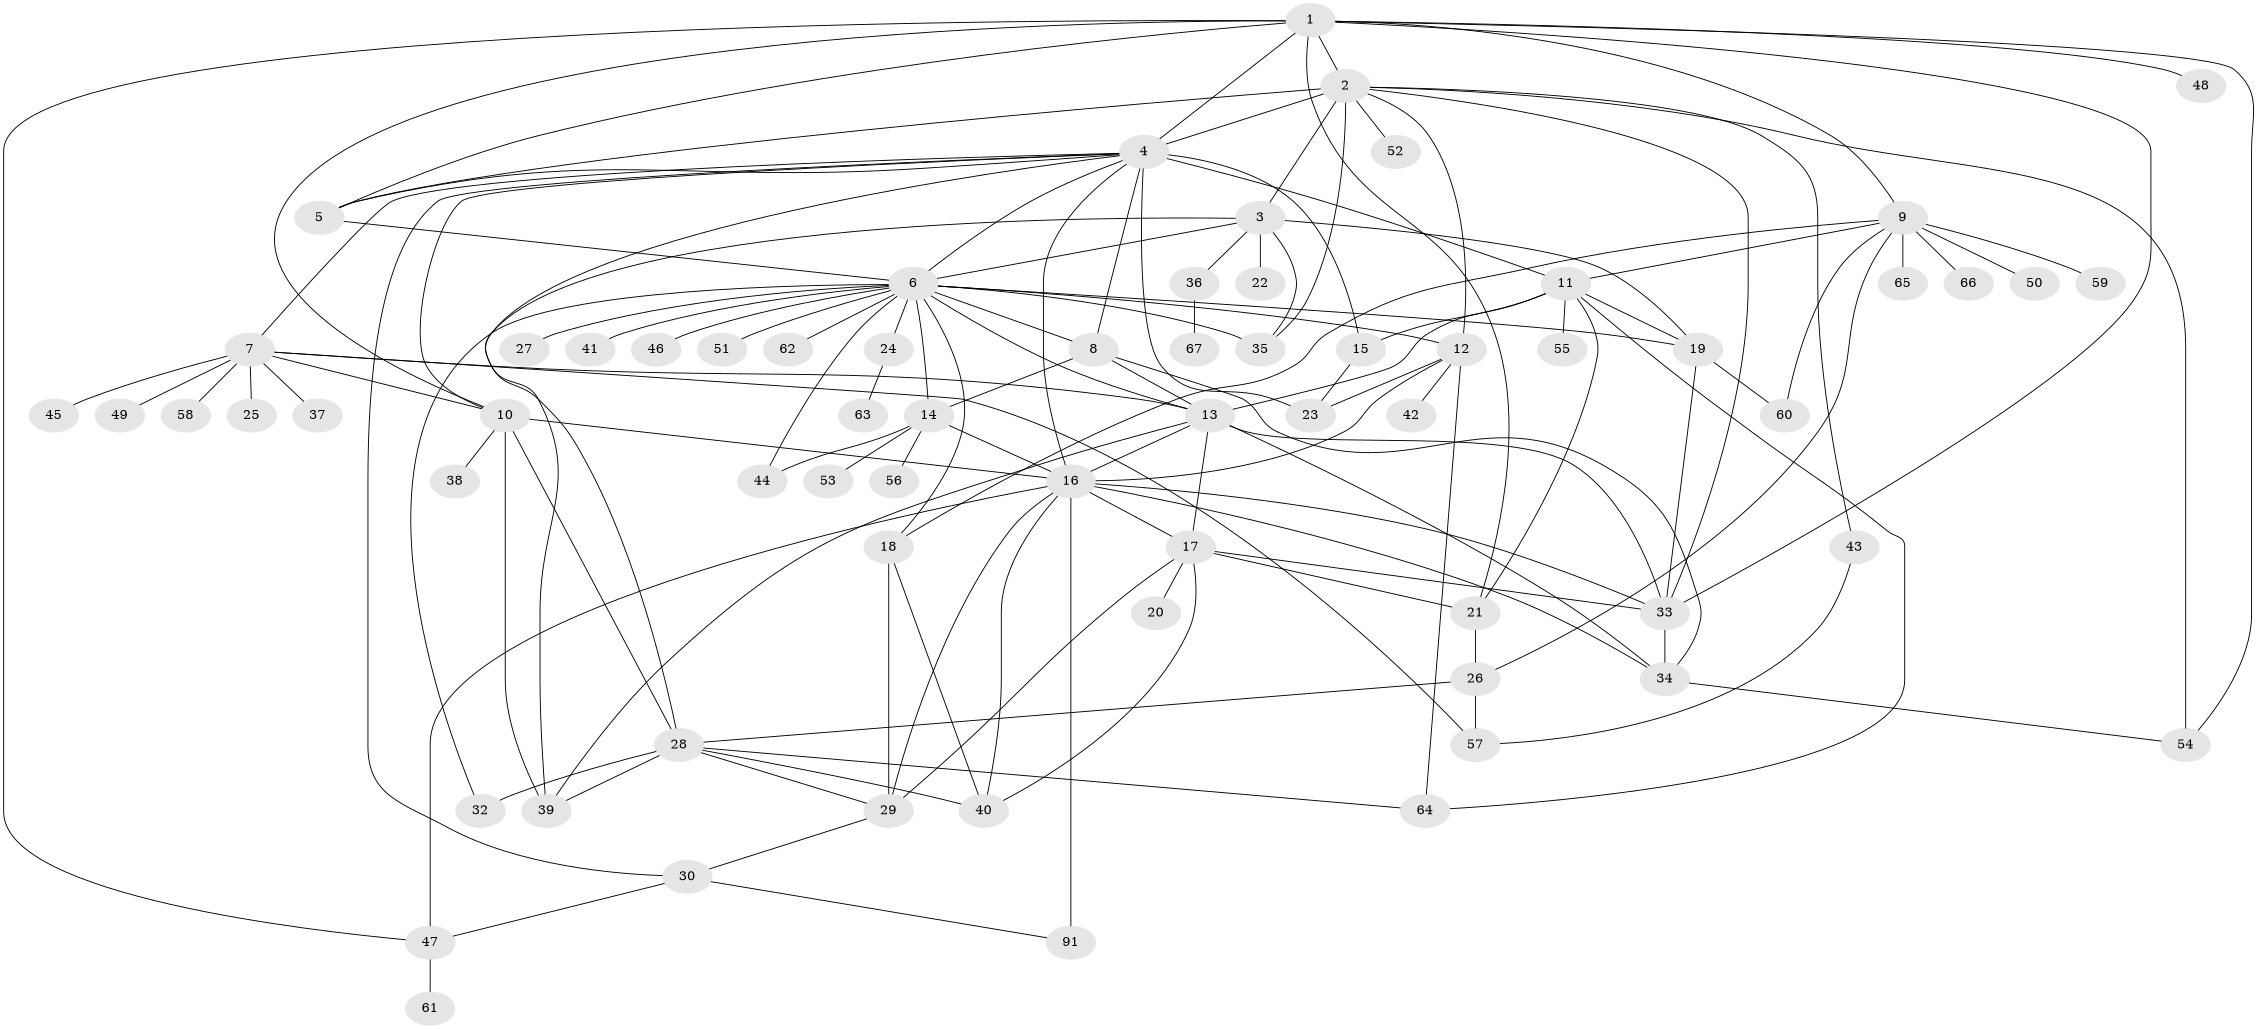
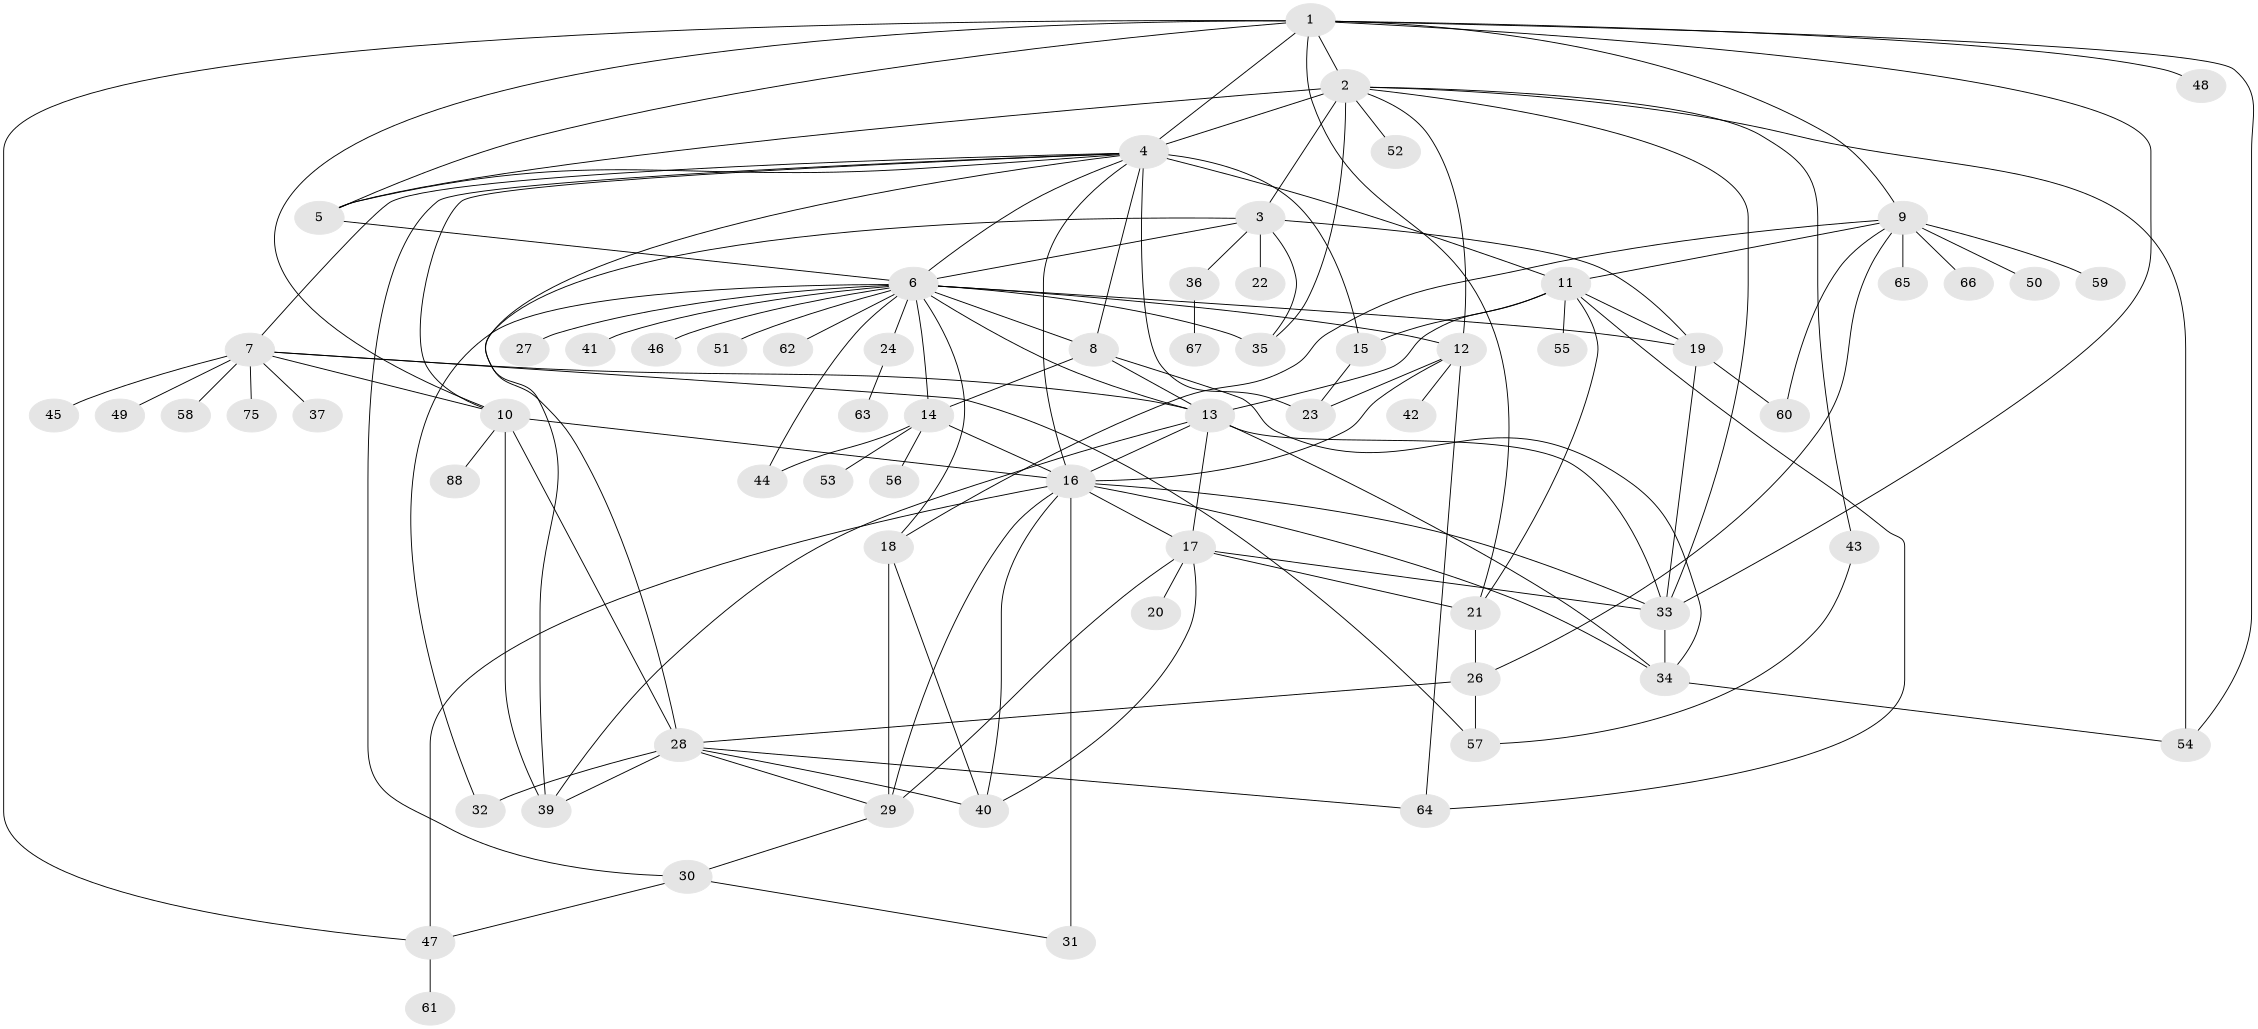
(252, 416) -> (252, 416)
(455, 481) -> (455, 481)
(1071, 943) -> (1071, 943)
